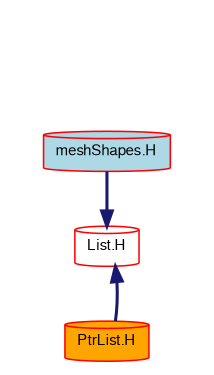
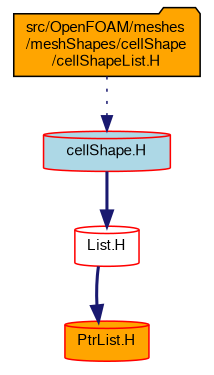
none -> (107, 45)
(107, 151) -> (107, 151)
(117, 301) -> (97, 286)
